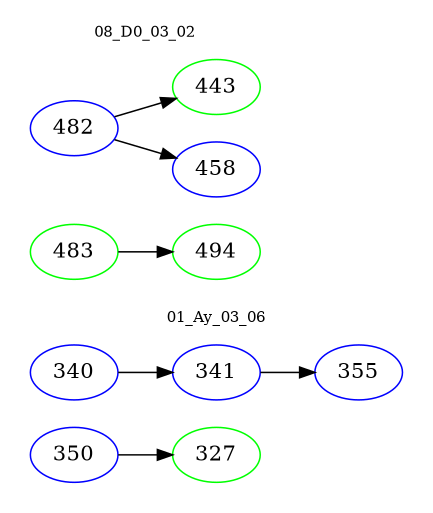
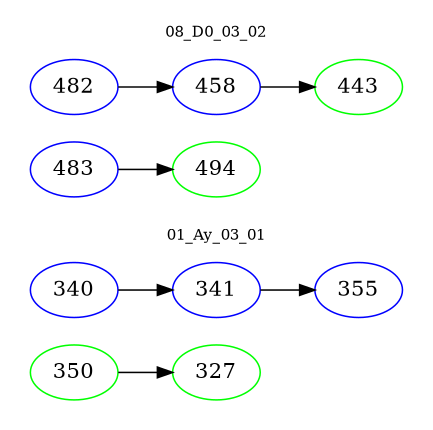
(138, 110) -> (280, 87)
(74, 252) -> (74, 169)
(216, 318) -> (216, 236)
(74, 455) -> (74, 372)
